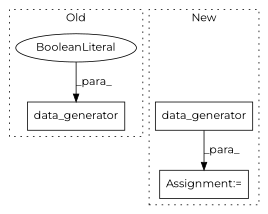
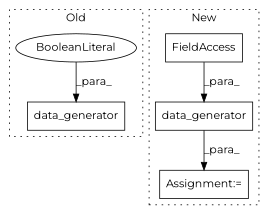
none -> (204, 48)
